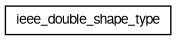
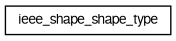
(88, 20) -> (88, 20)
